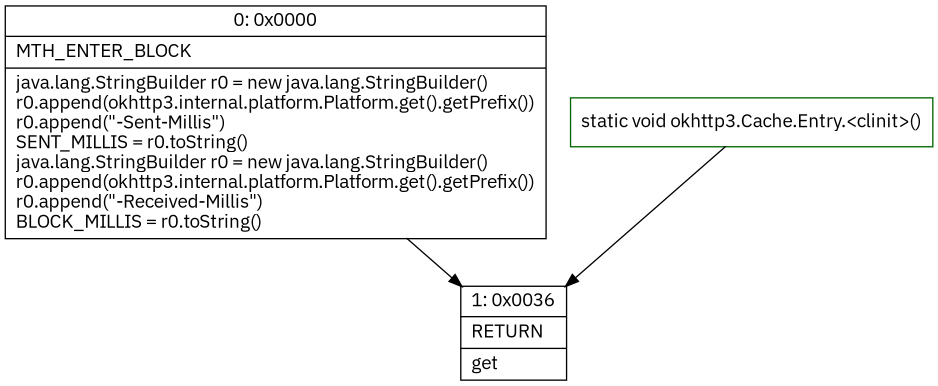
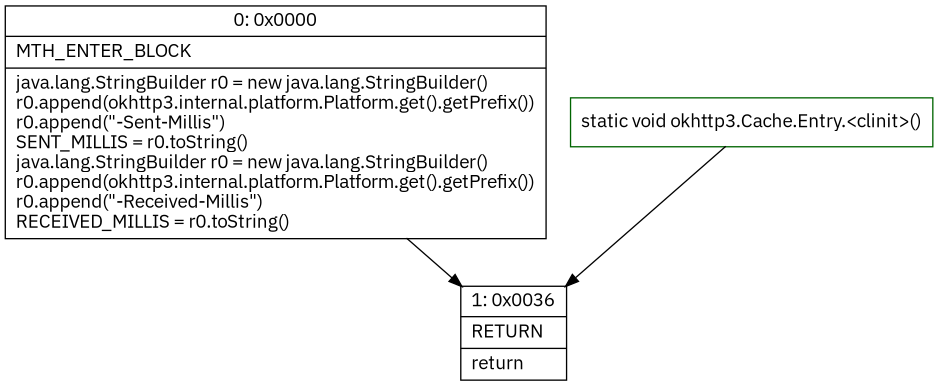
(139, 222) -> (153, 222)
(485, 364) -> (498, 364)
